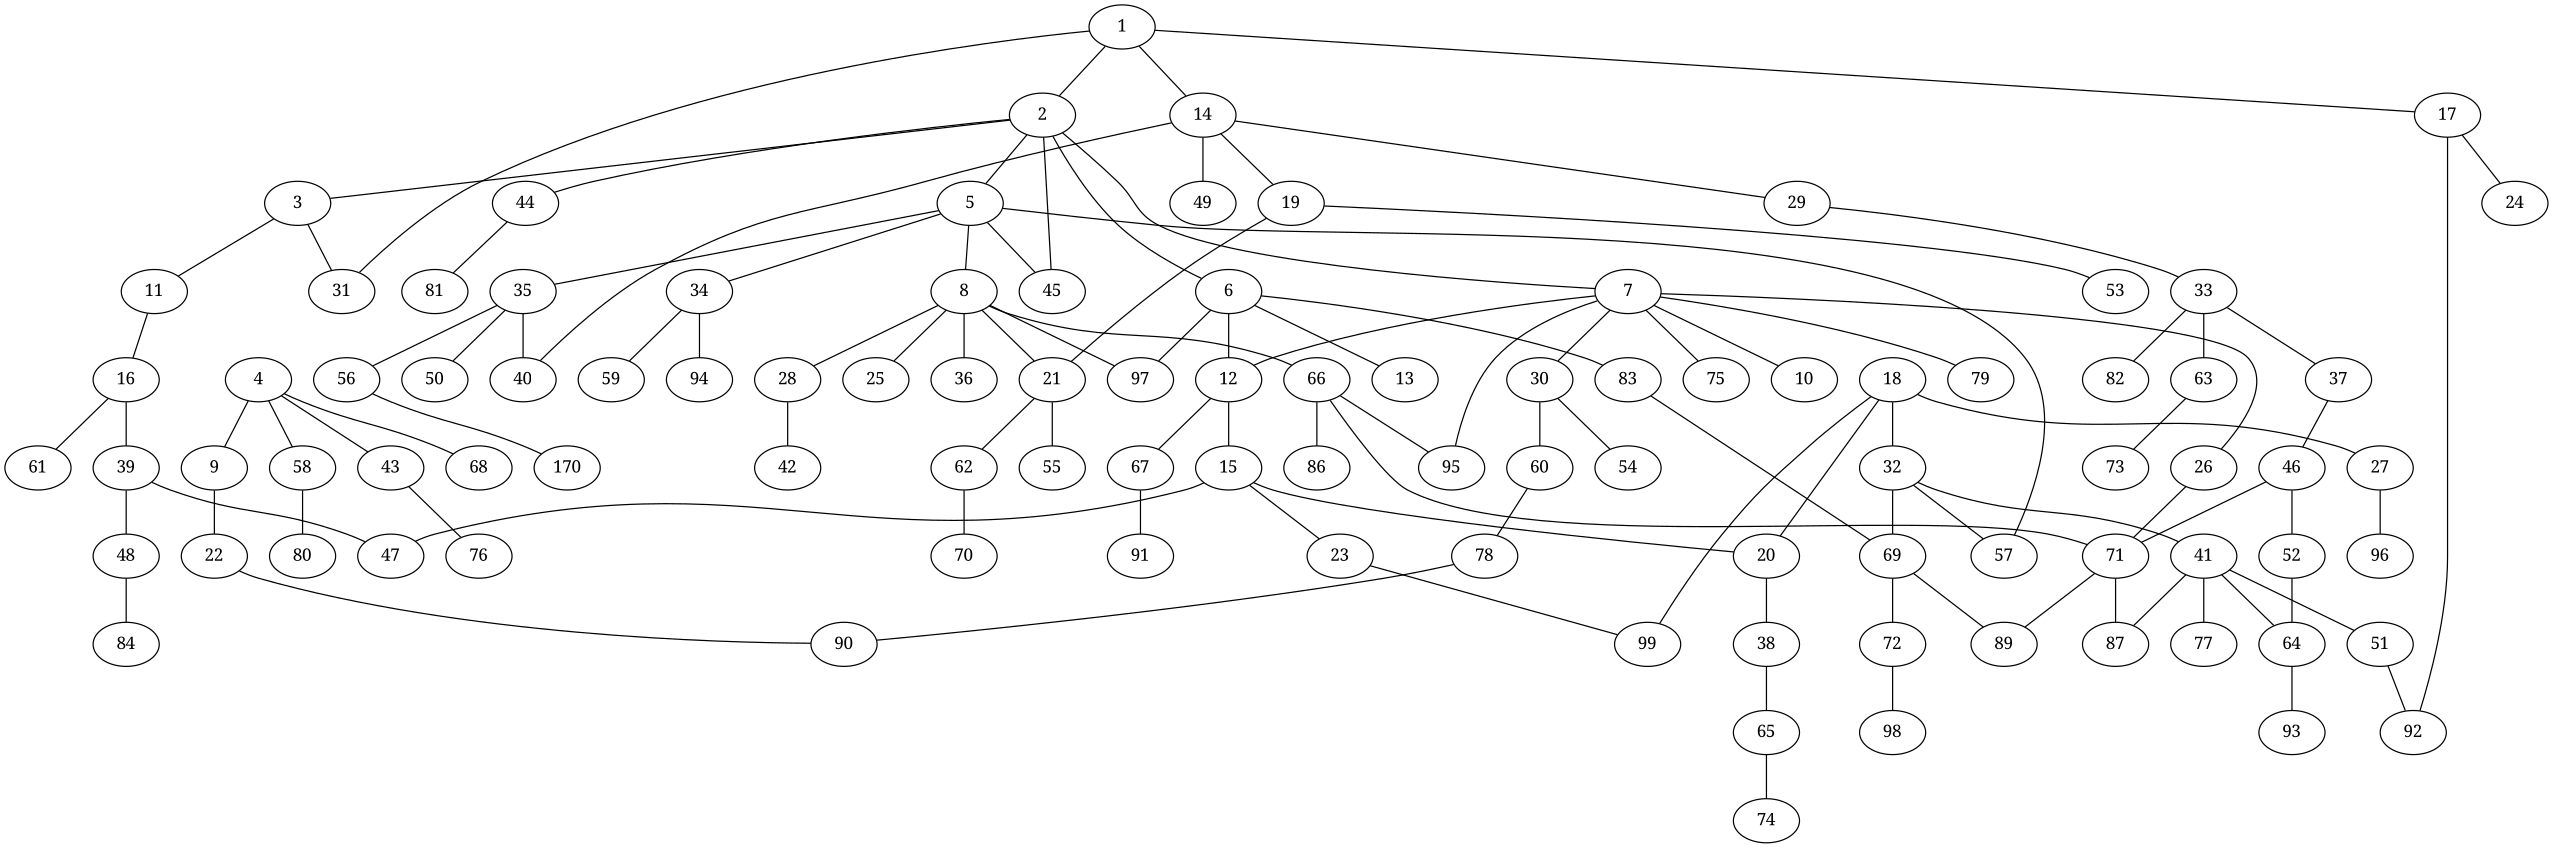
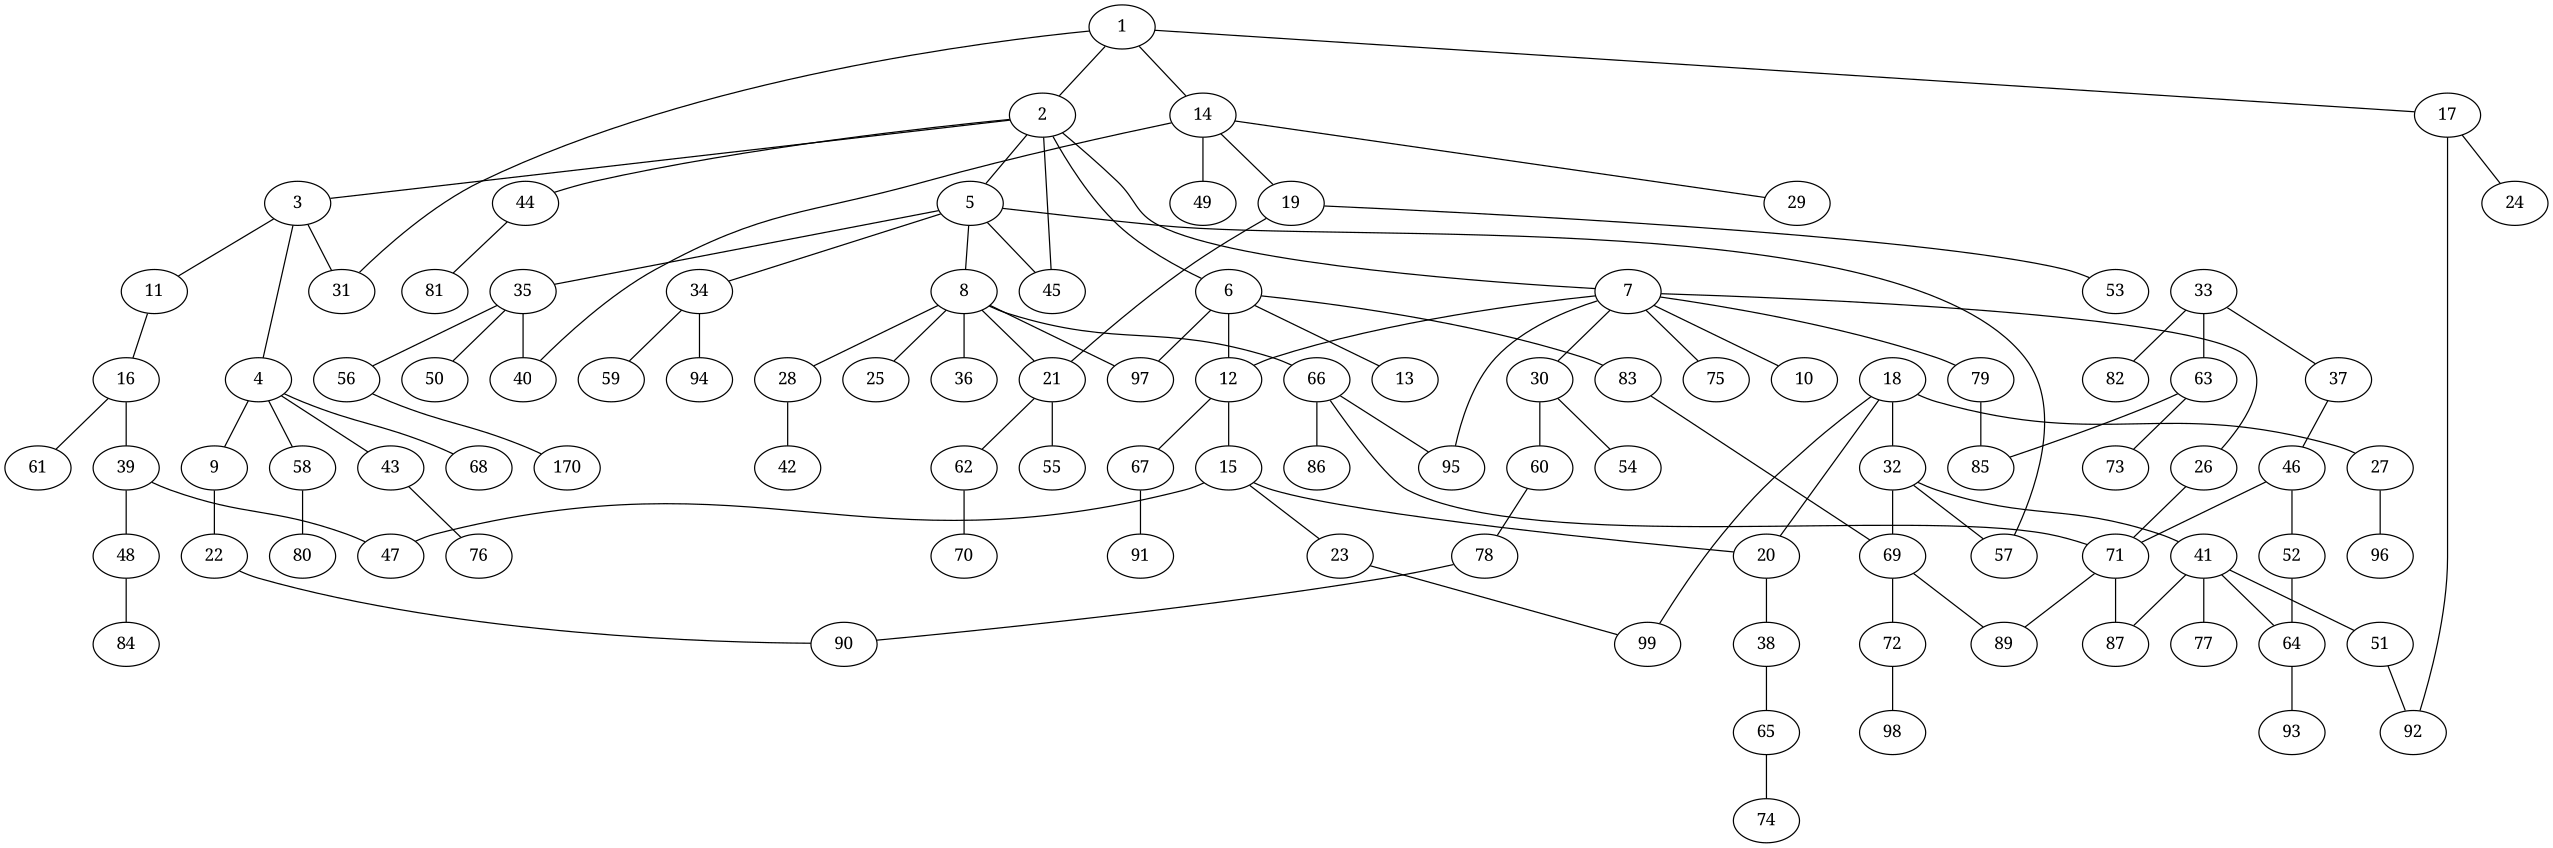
(2006, 232) -> none
none -> (278, 292)
none -> (1981, 468)
